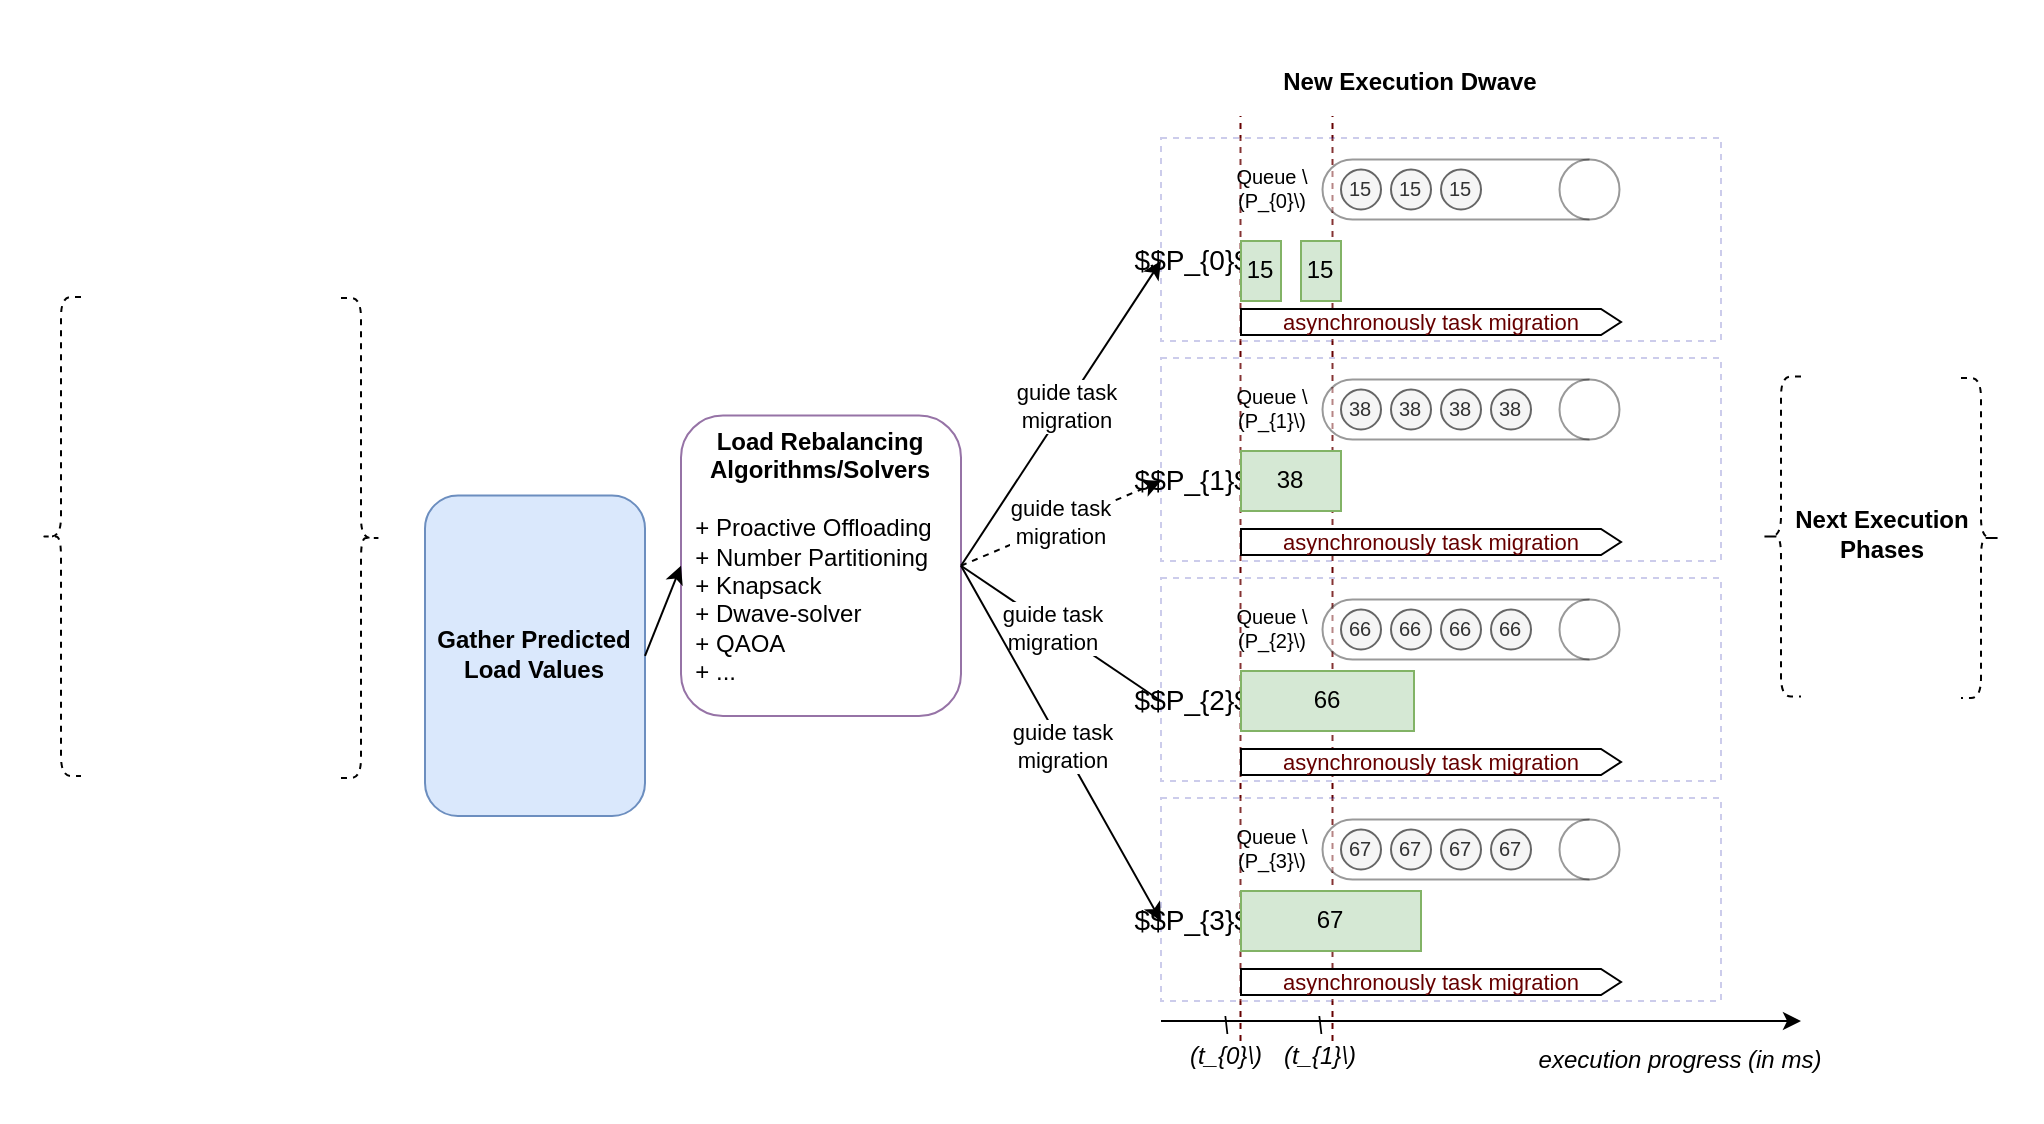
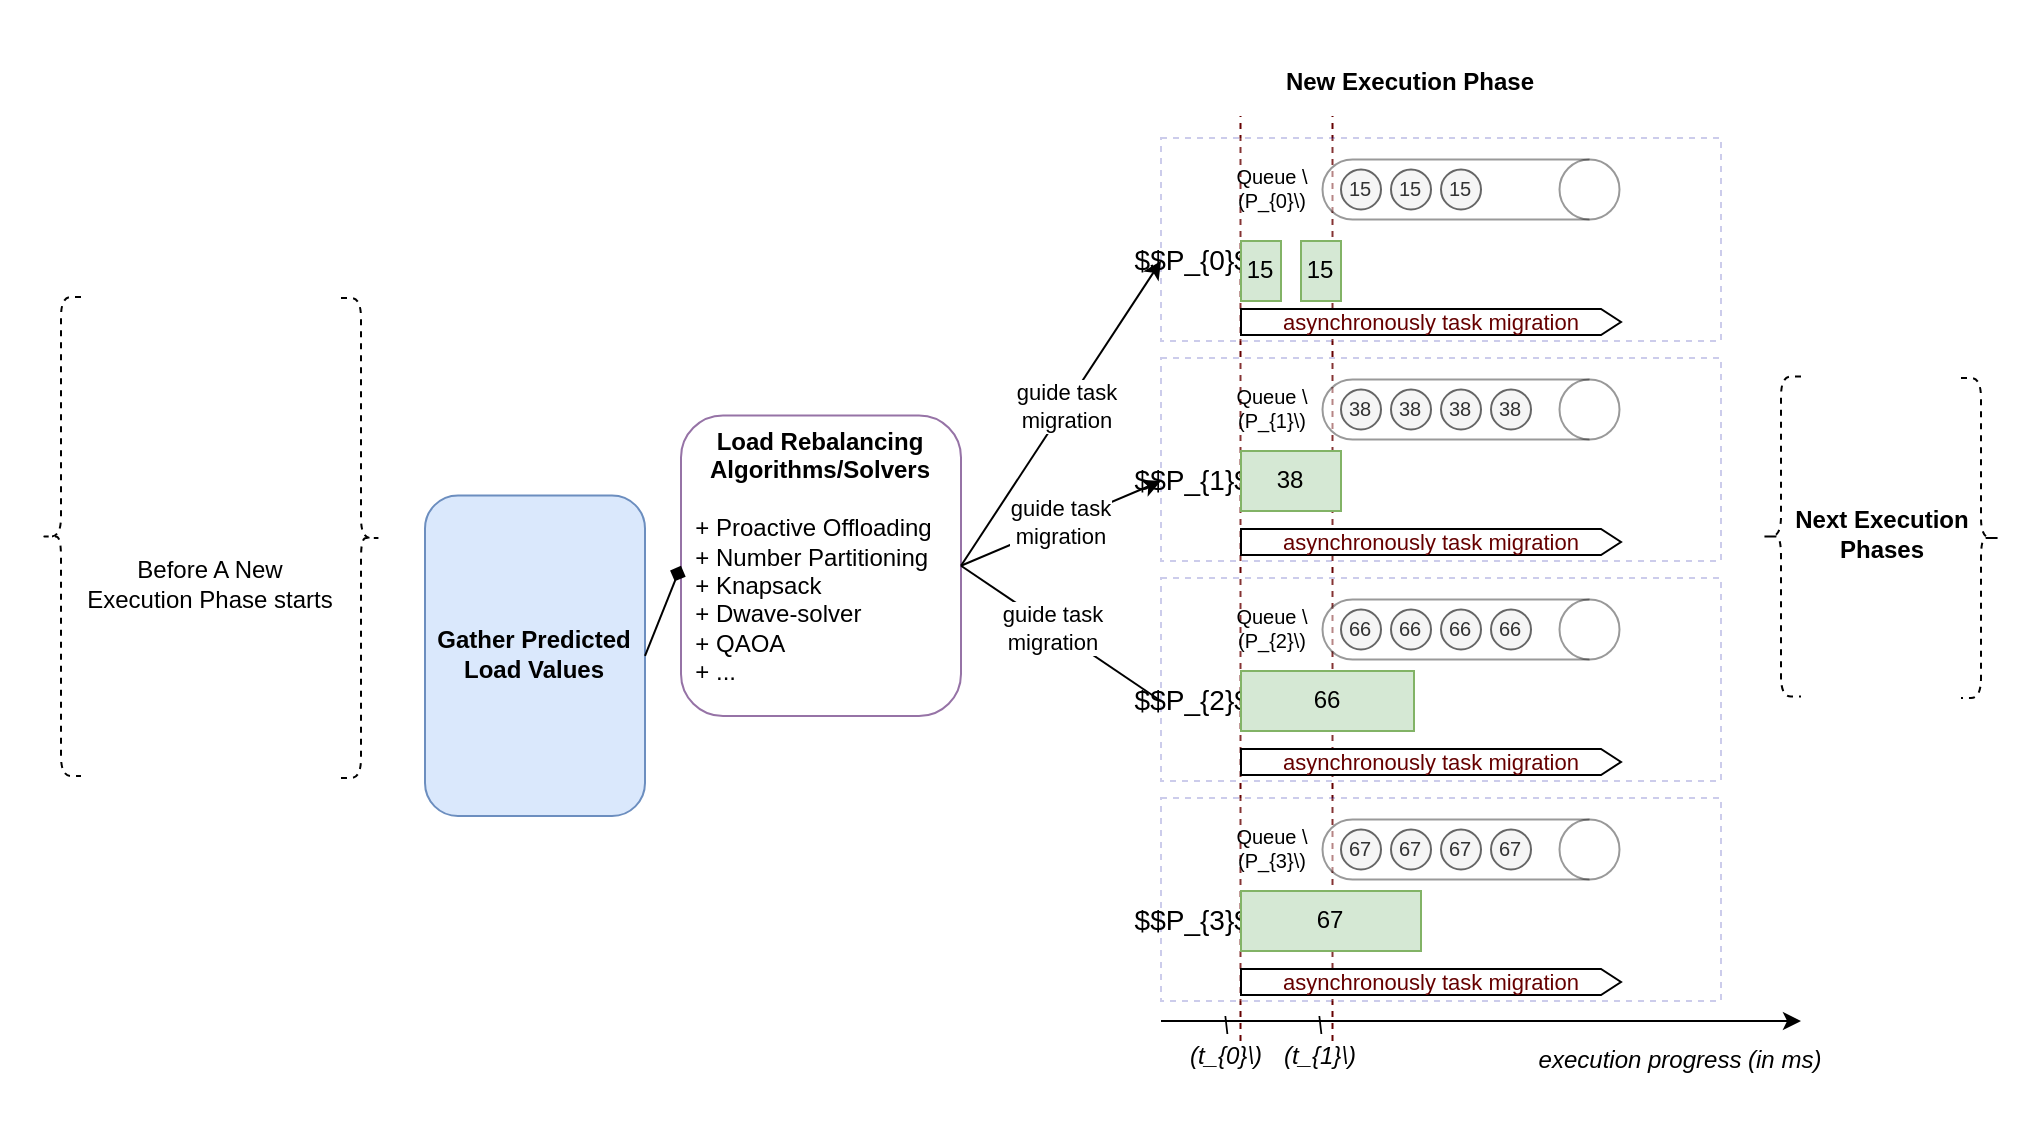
(1411, 83) -> (1411, 83)
(986, 555) -> (986, 555)
(676, 579) -> (675, 581)
none -> (211, 585)
(1012, 656) -> none
